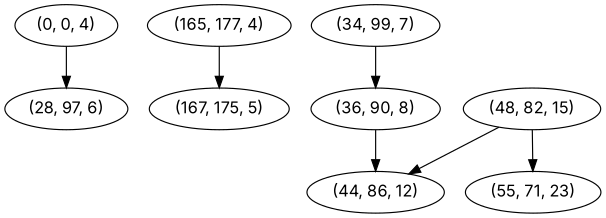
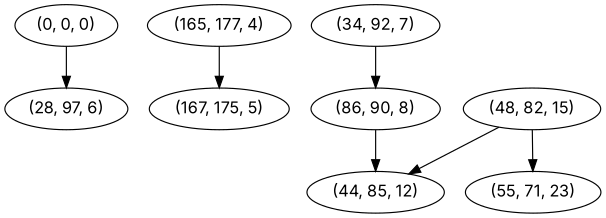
(66, 25) -> (66, 25)
(376, 25) -> (376, 25)
(376, 109) -> (376, 109)
(376, 192) -> (376, 192)
